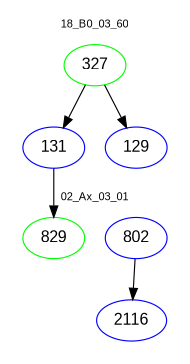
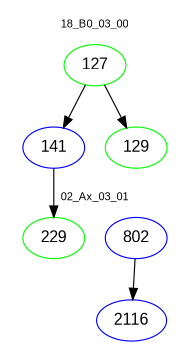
(95, 25) -> (95, 25)
(95, 65) -> (95, 65)
(54, 148) -> (54, 148)
(136, 148) -> (136, 148)
(54, 238) -> (54, 238)
